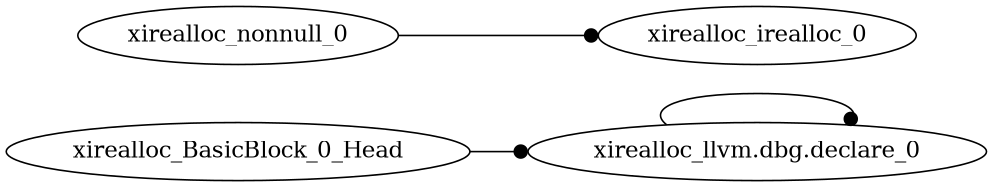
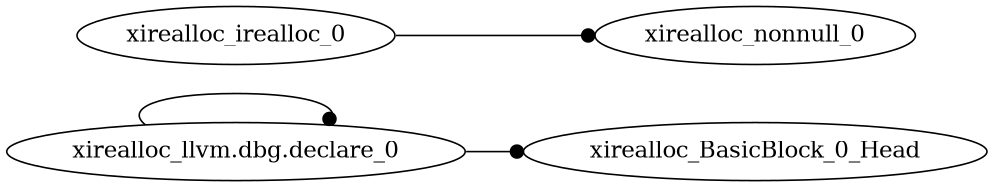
(491, 35) -> (489, 35)
(492, 152) -> (488, 152)
